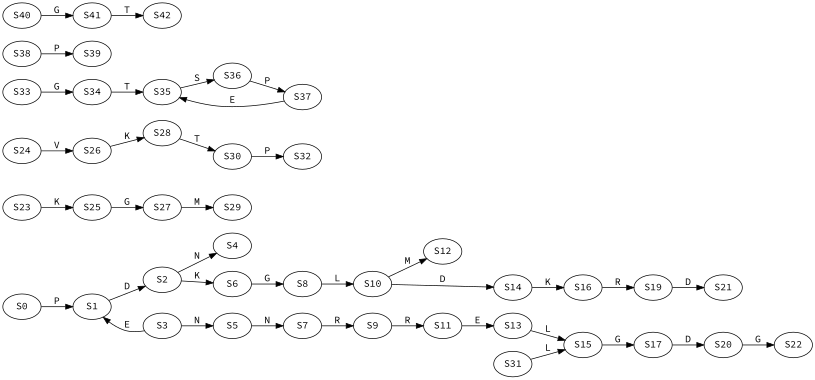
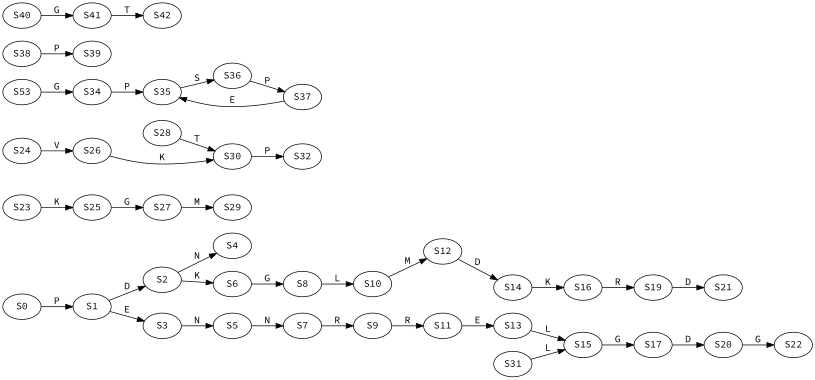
(127, 87) -> (127, 87)
(22, 92) -> (22, 92)
(124, 143) -> (158, 164)
(439, 286) -> (475, 268)
(126, 331) -> (124, 315)
